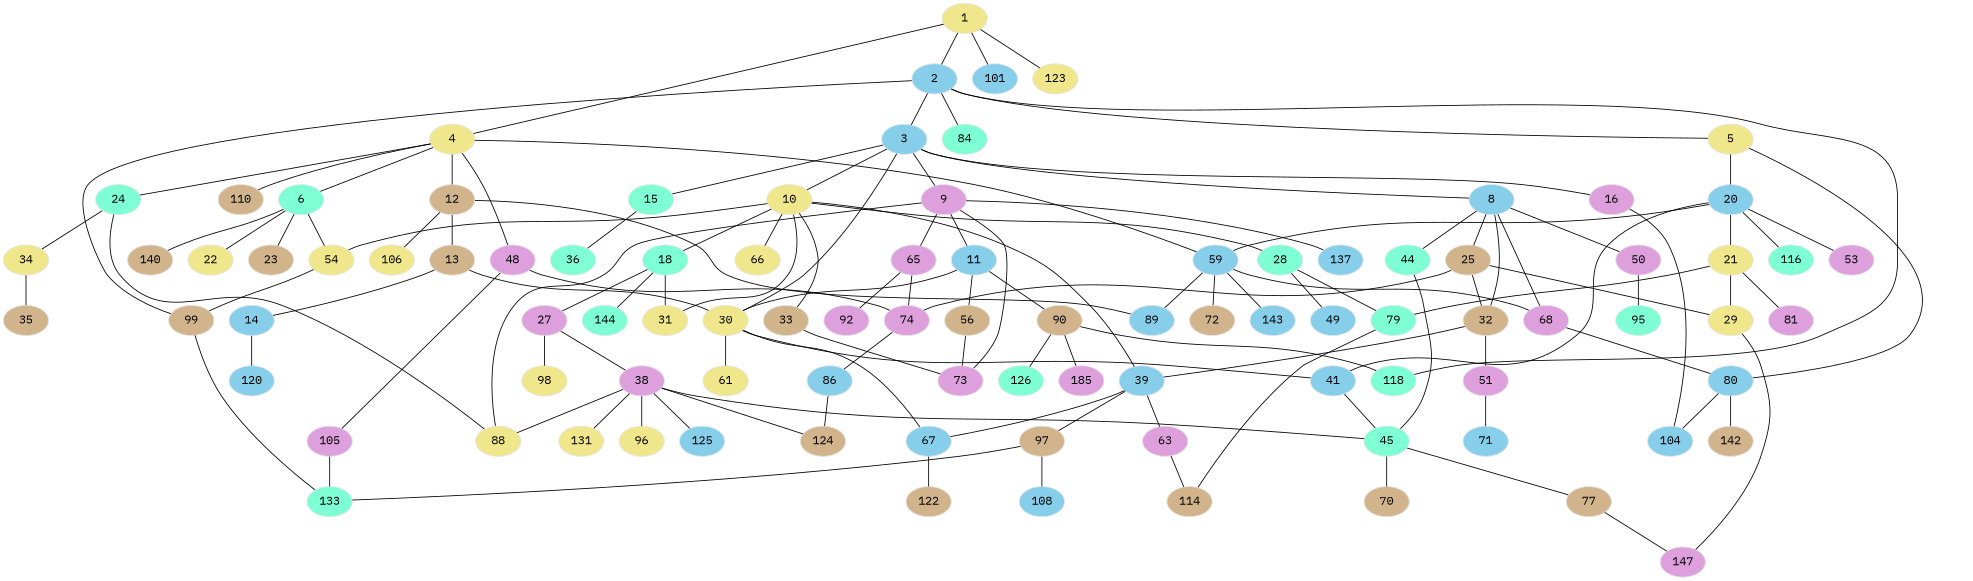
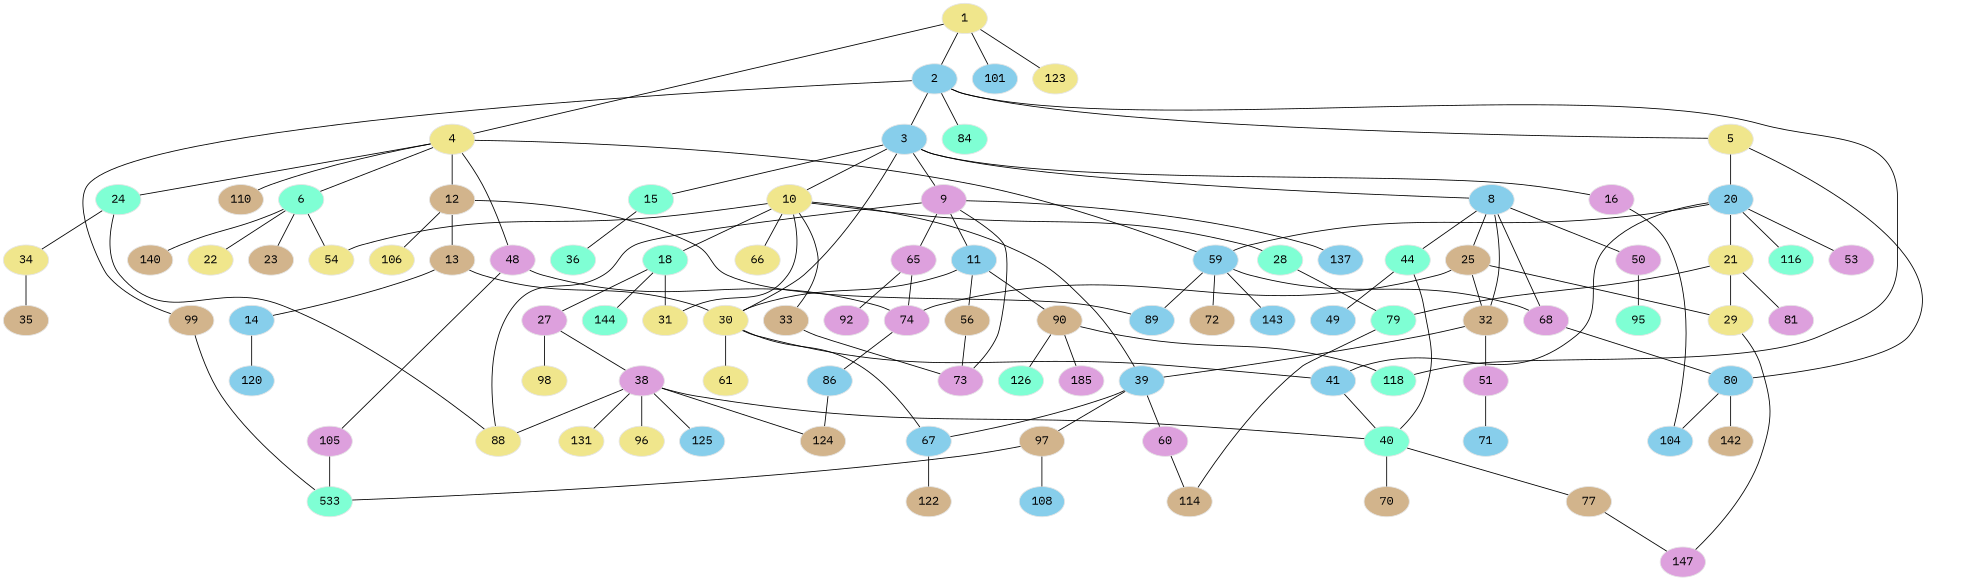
(261, 290) -> none
(1307, 290) -> (1363, 296)
(1165, 441) -> (1165, 441)
(1387, 441) -> (1387, 441)
(330, 502) -> (330, 502)
